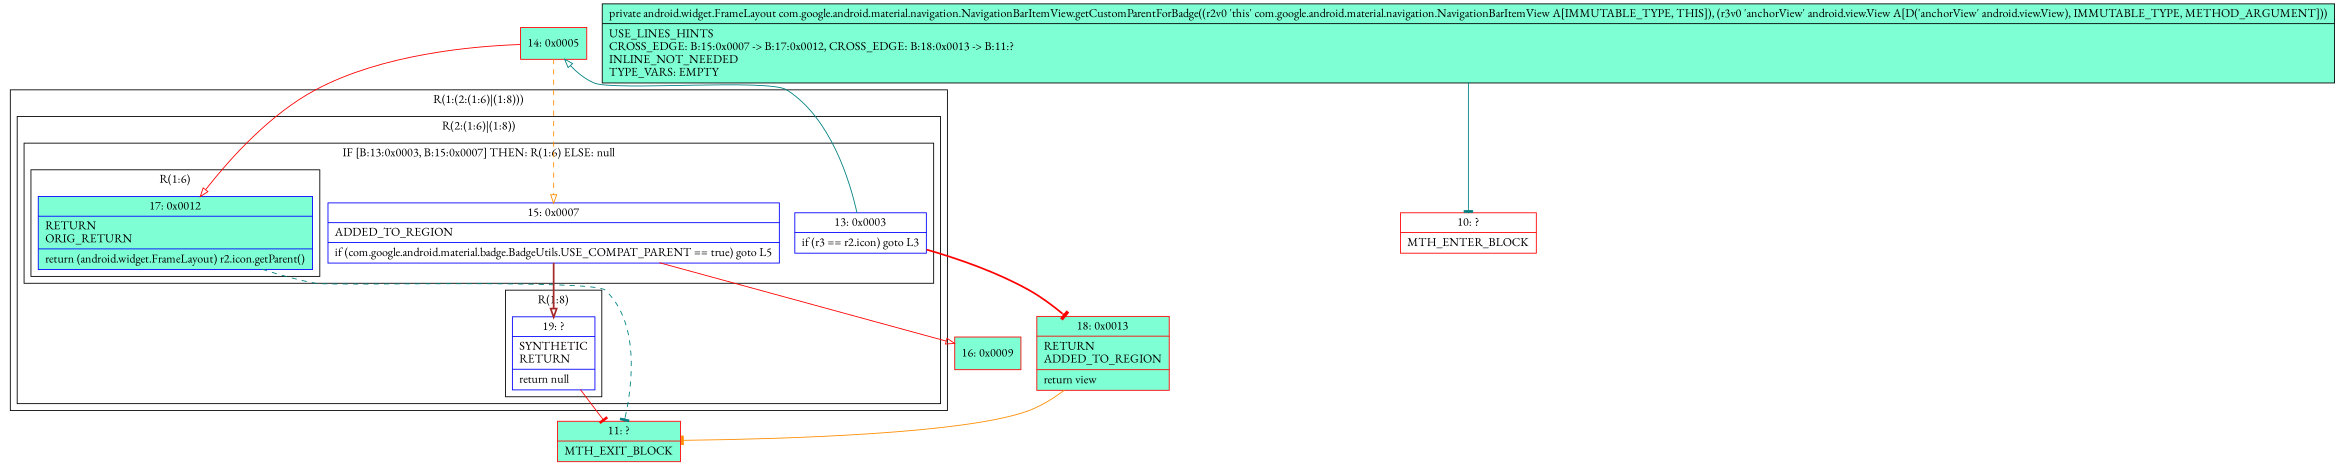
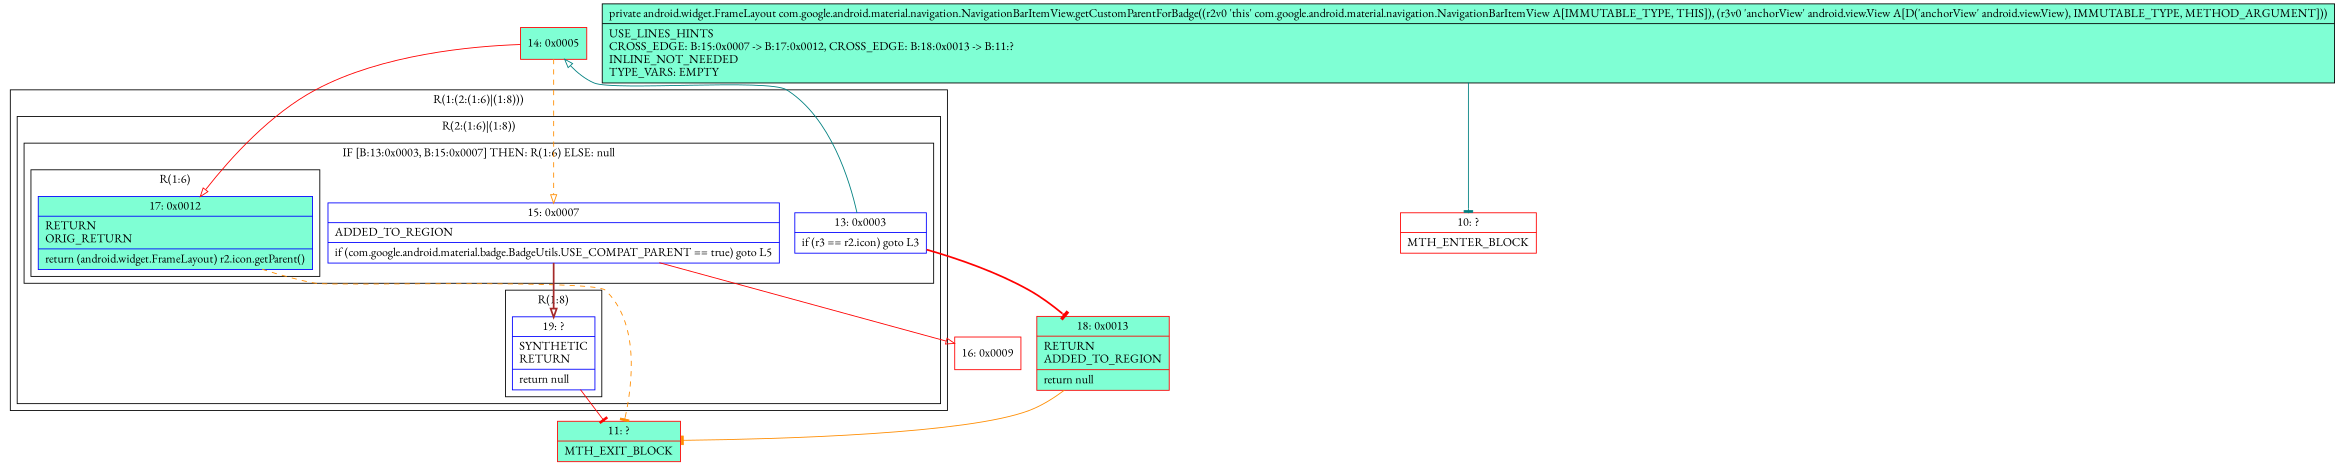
(614, 301) -> (614, 301)
(988, 353) -> (988, 353)
(1070, 380) -> (1069, 380)
